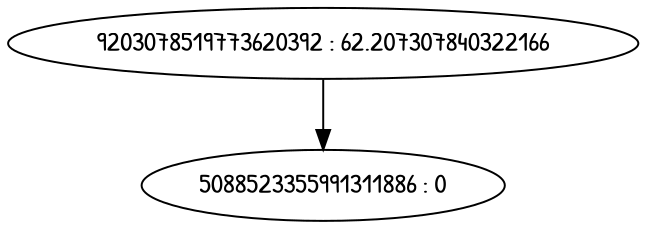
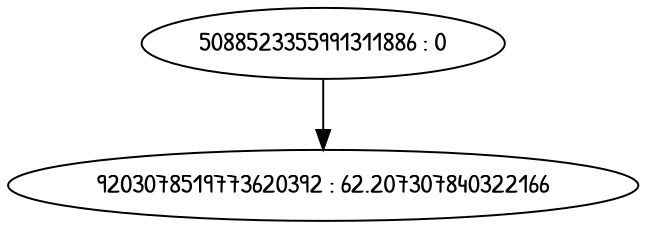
(323, 105) -> (323, 105)
